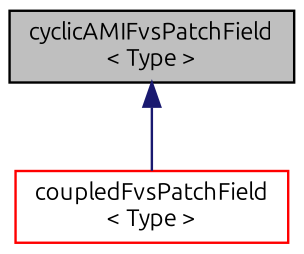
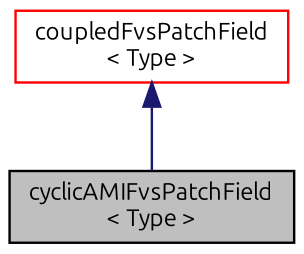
(152, 139) -> (152, 139)
